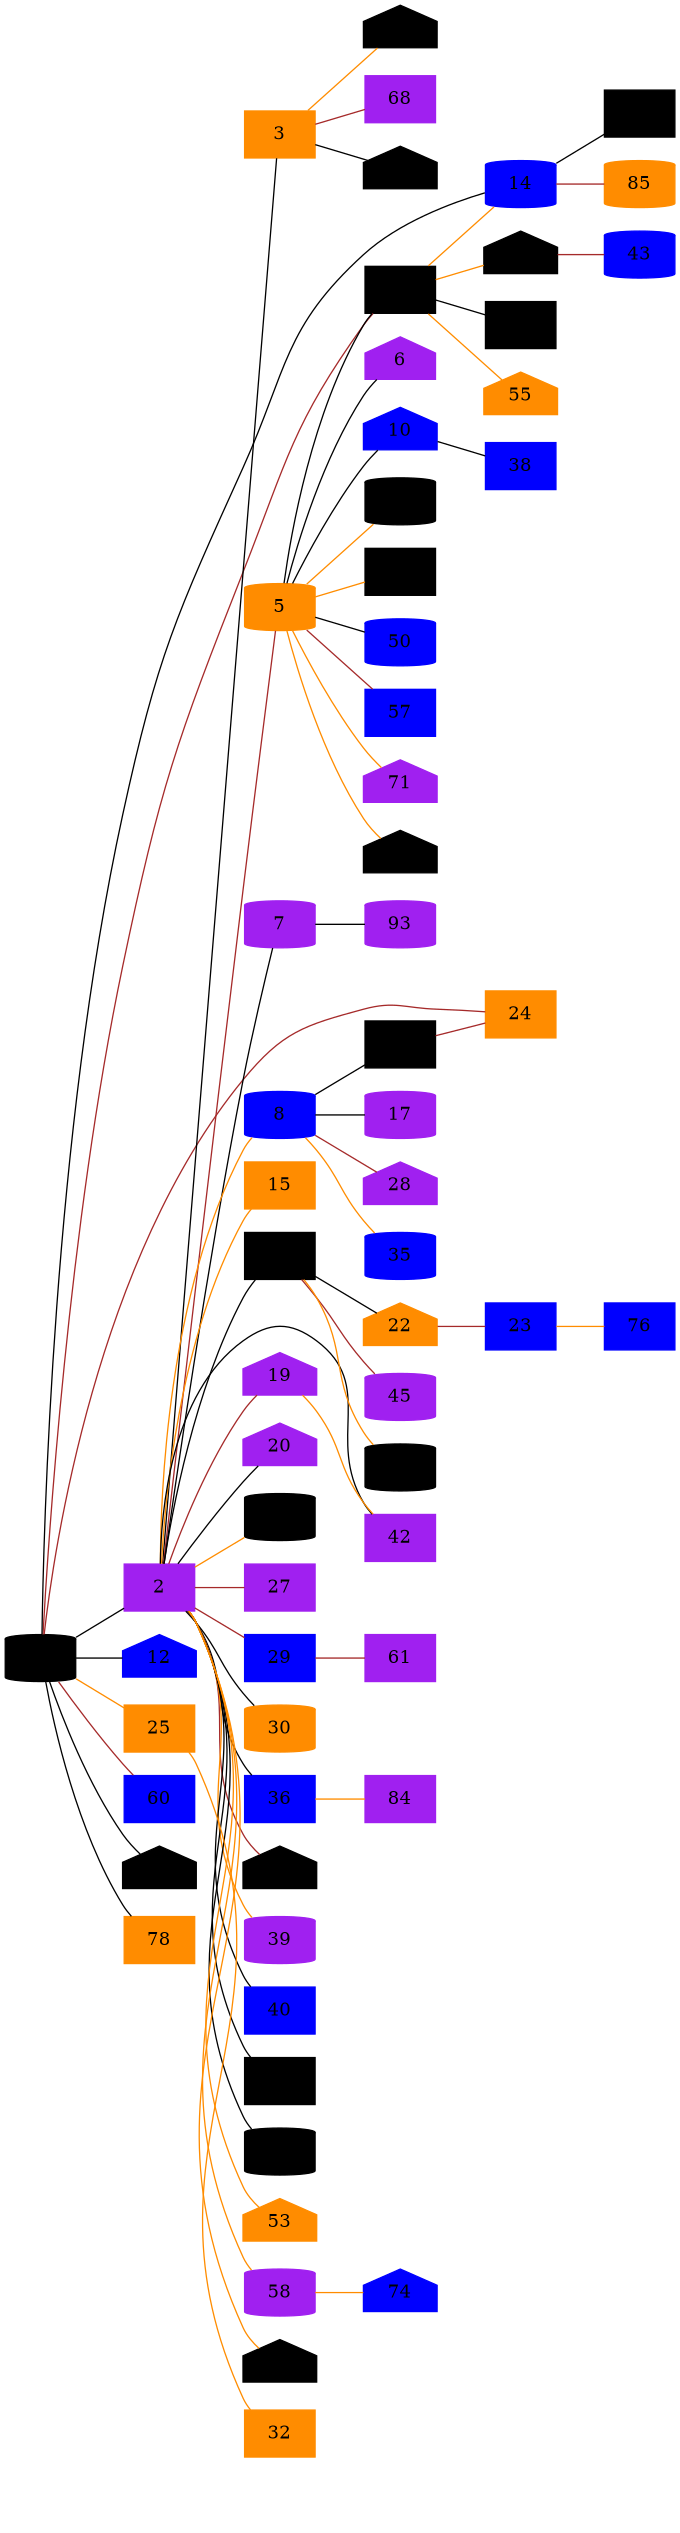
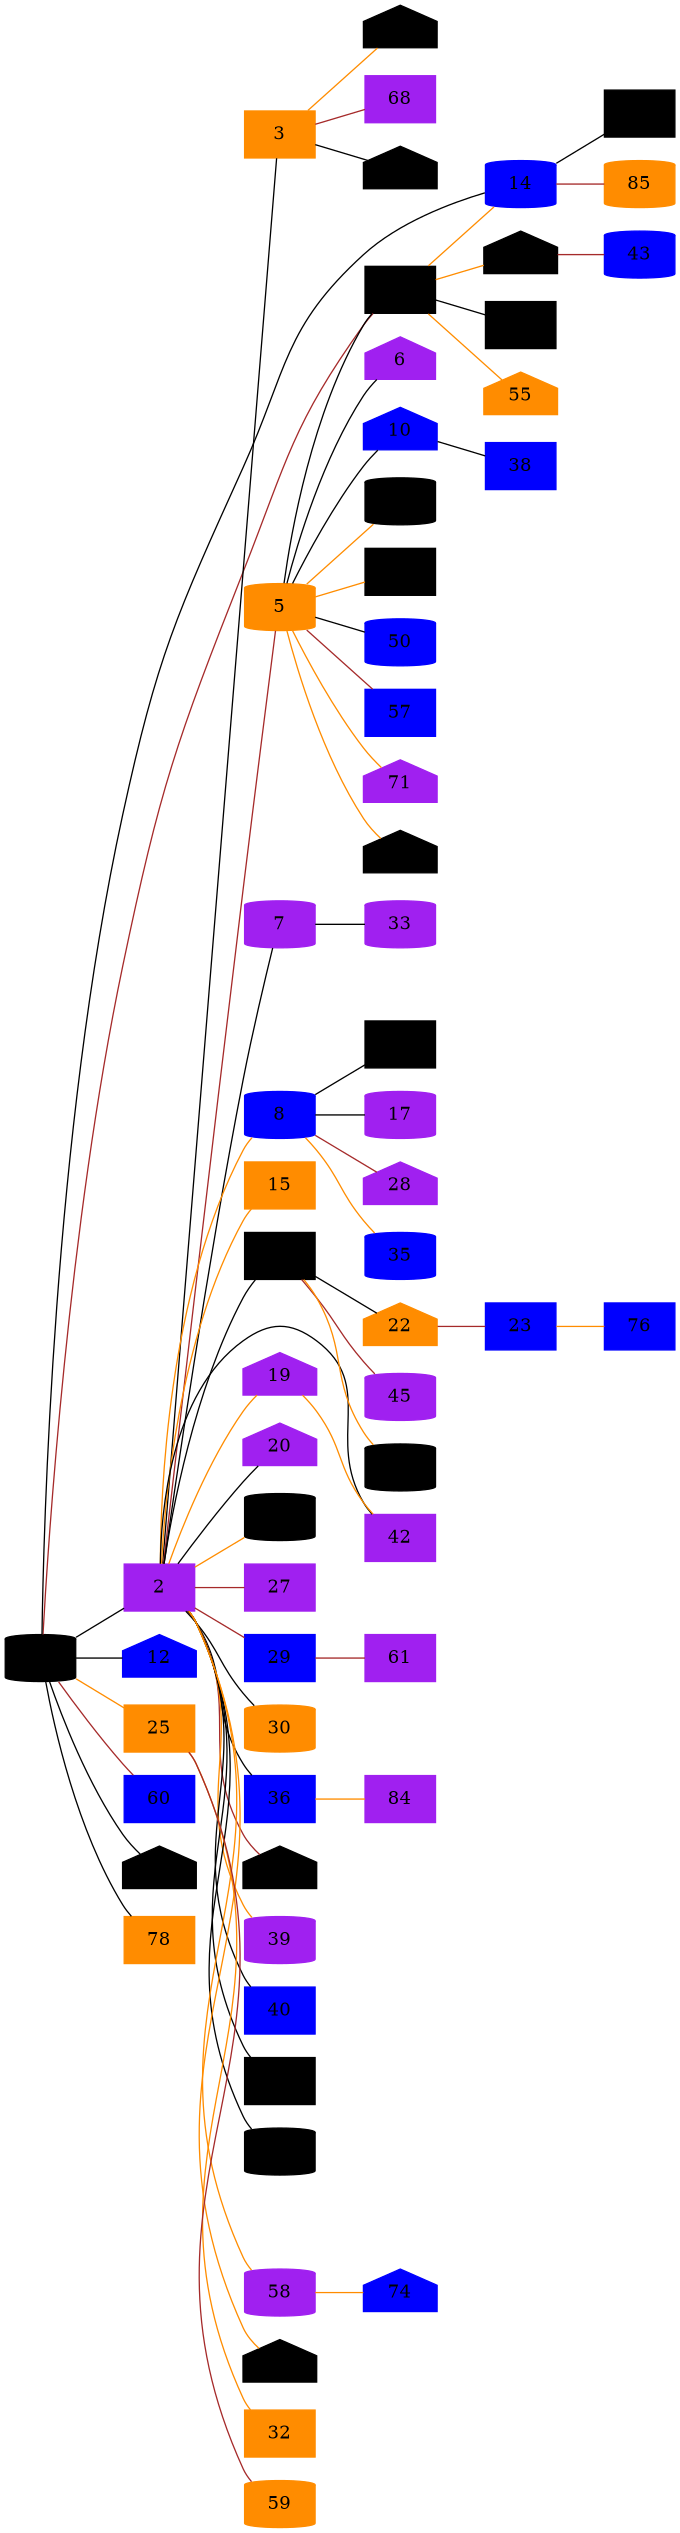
(400, 924) -> (400, 924)
(521, 1014) -> none
(206, 1476) -> (206, 1476)
(280, 2222) -> none
none -> (280, 2504)
